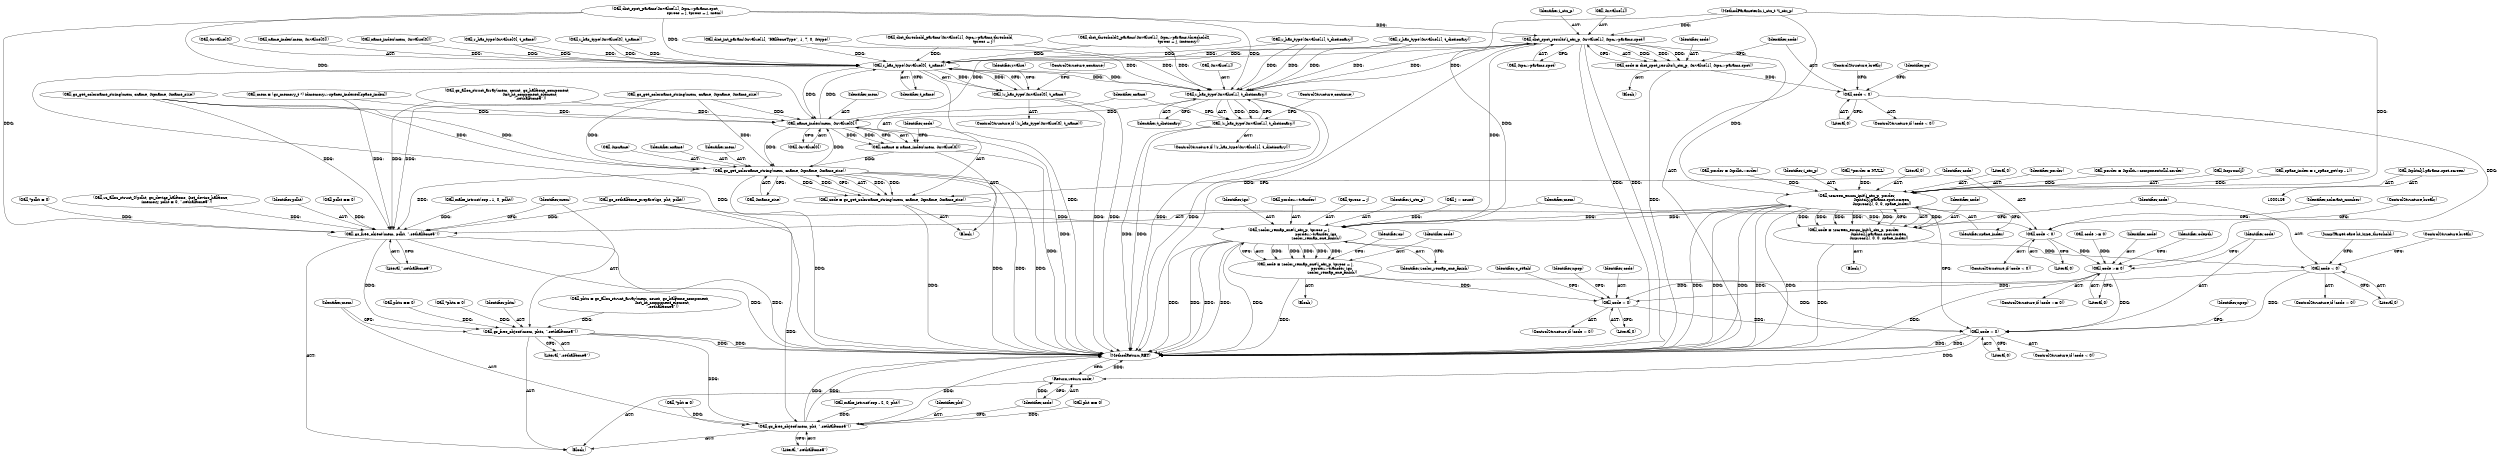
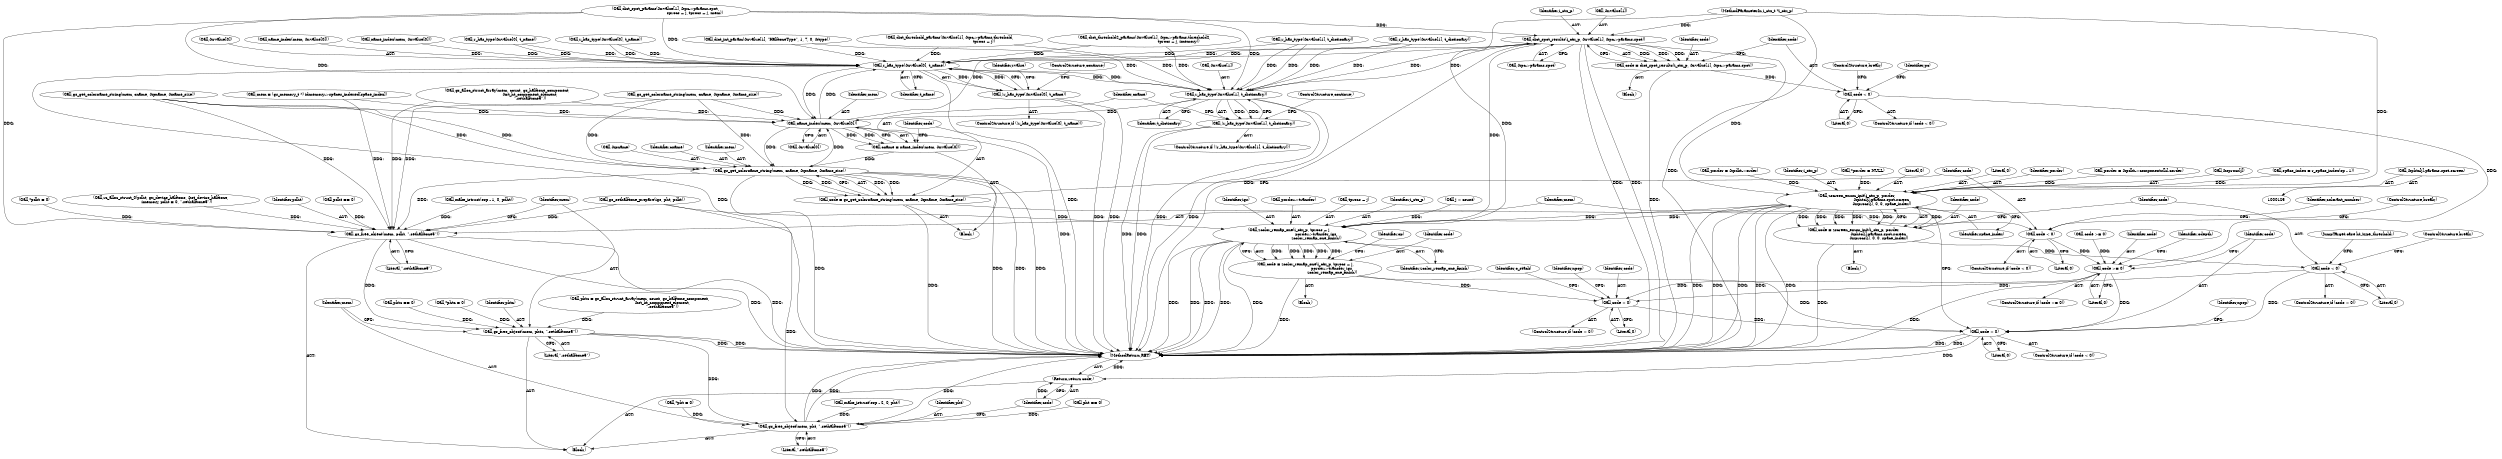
(1673, 171) -> (1673, 171)
(2313, 171) -> (2313, 171)
(763, 200) -> none
(1044, 234) -> none
(1099, 367) -> (1099, 367)
